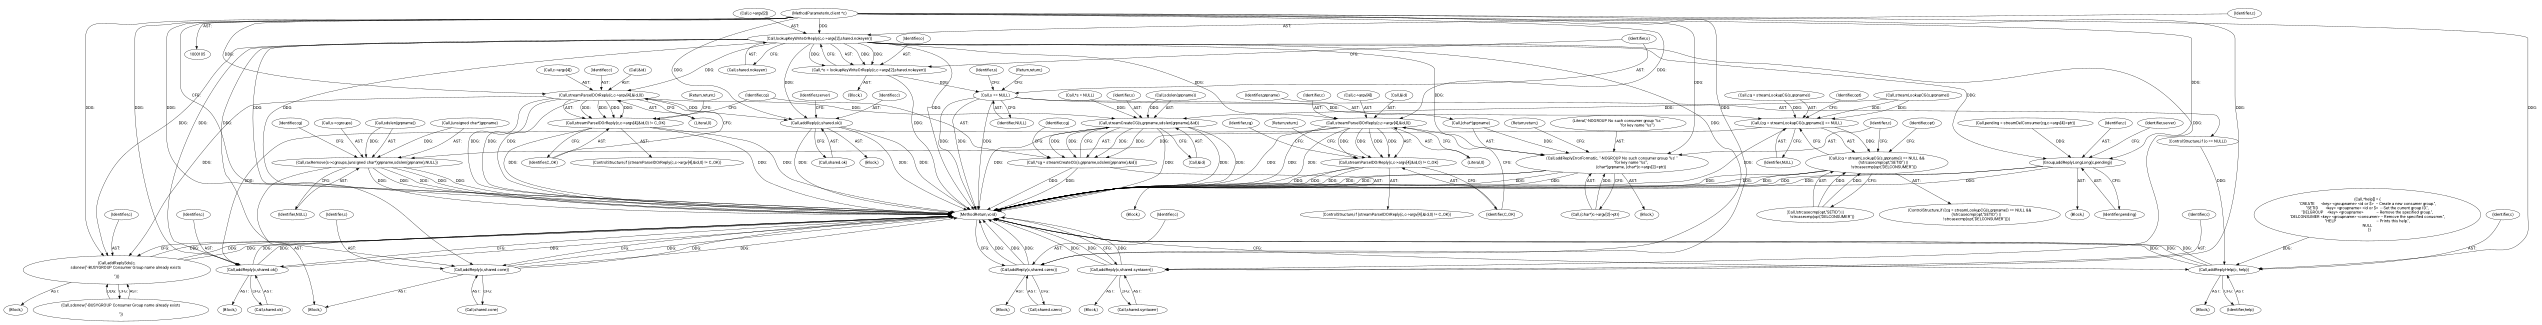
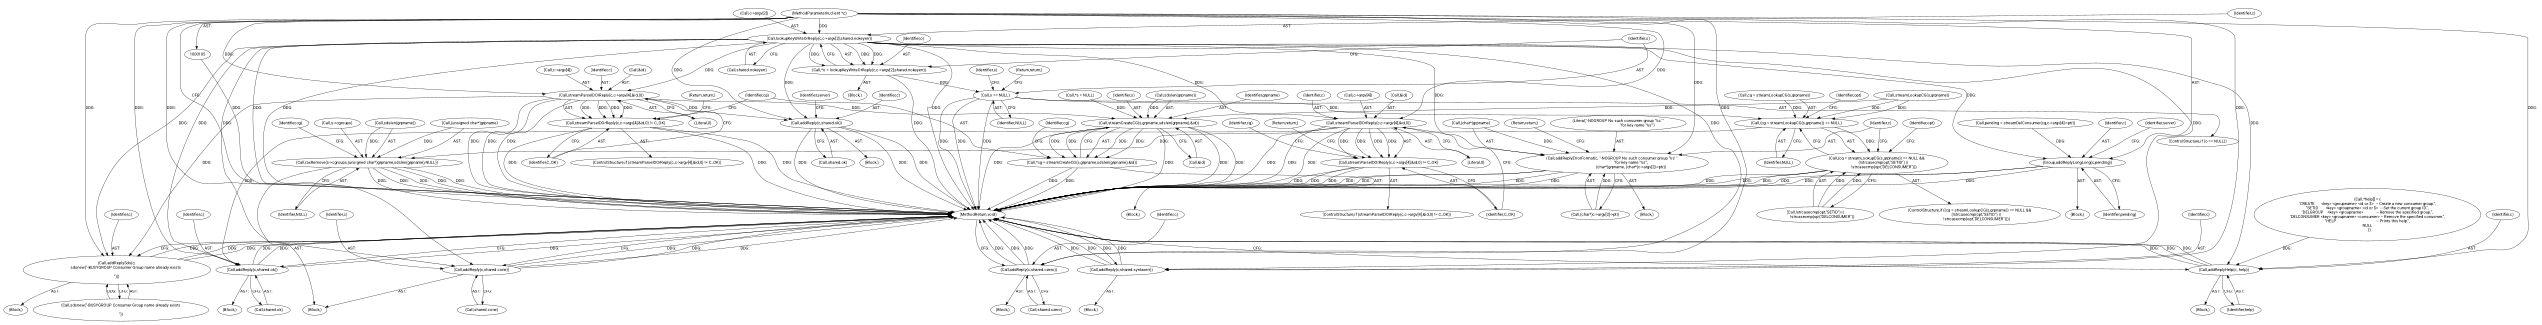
(2197, 83) -> (2197, 83)
(1349, 109) -> (1209, 108)
(1398, 185) -> (533, 195)
(2221, 202) -> (1681, 49)
(1108, 248) -> (1108, 248)
(1138, 310) -> none
